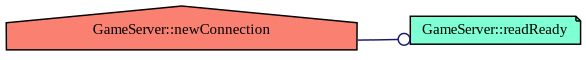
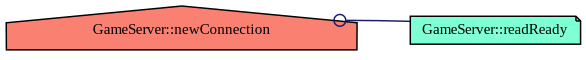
(378, 40) -> (378, 21)
